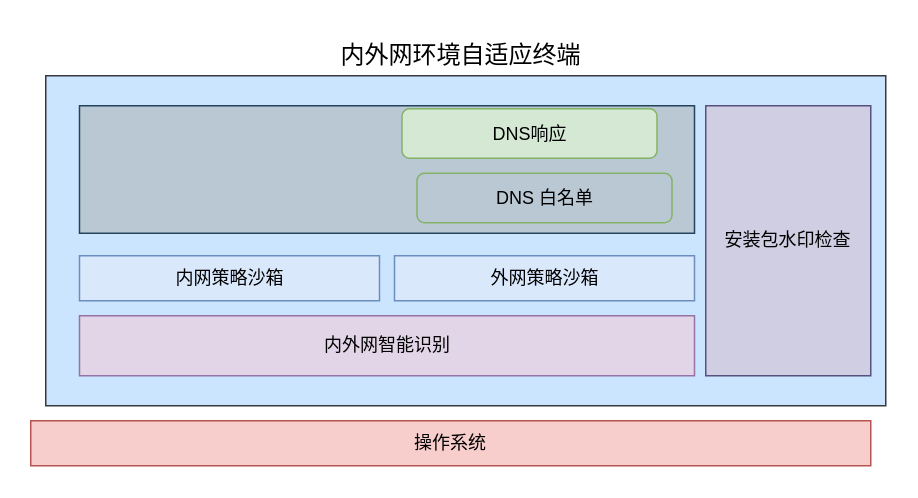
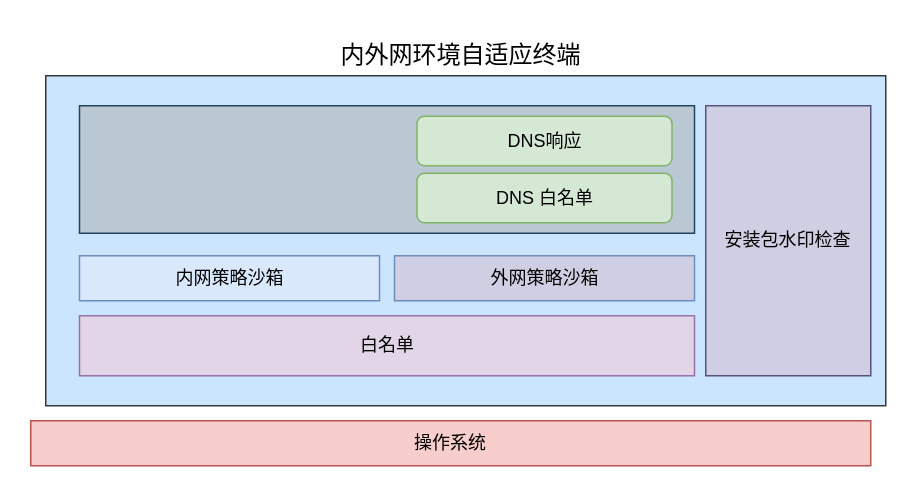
(530, 134) -> (545, 141)
(545, 198) -> (545, 198)
(545, 278) -> (545, 278)
(388, 346) -> (388, 346)
